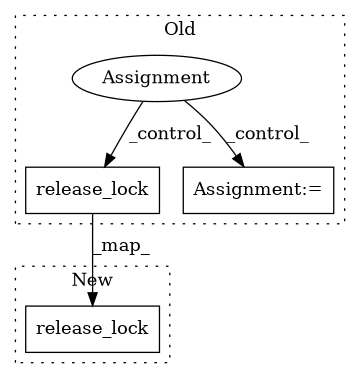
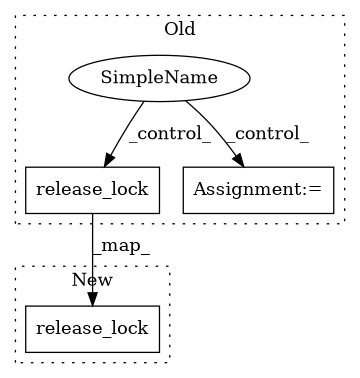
(157, 78) -> (159, 78)
